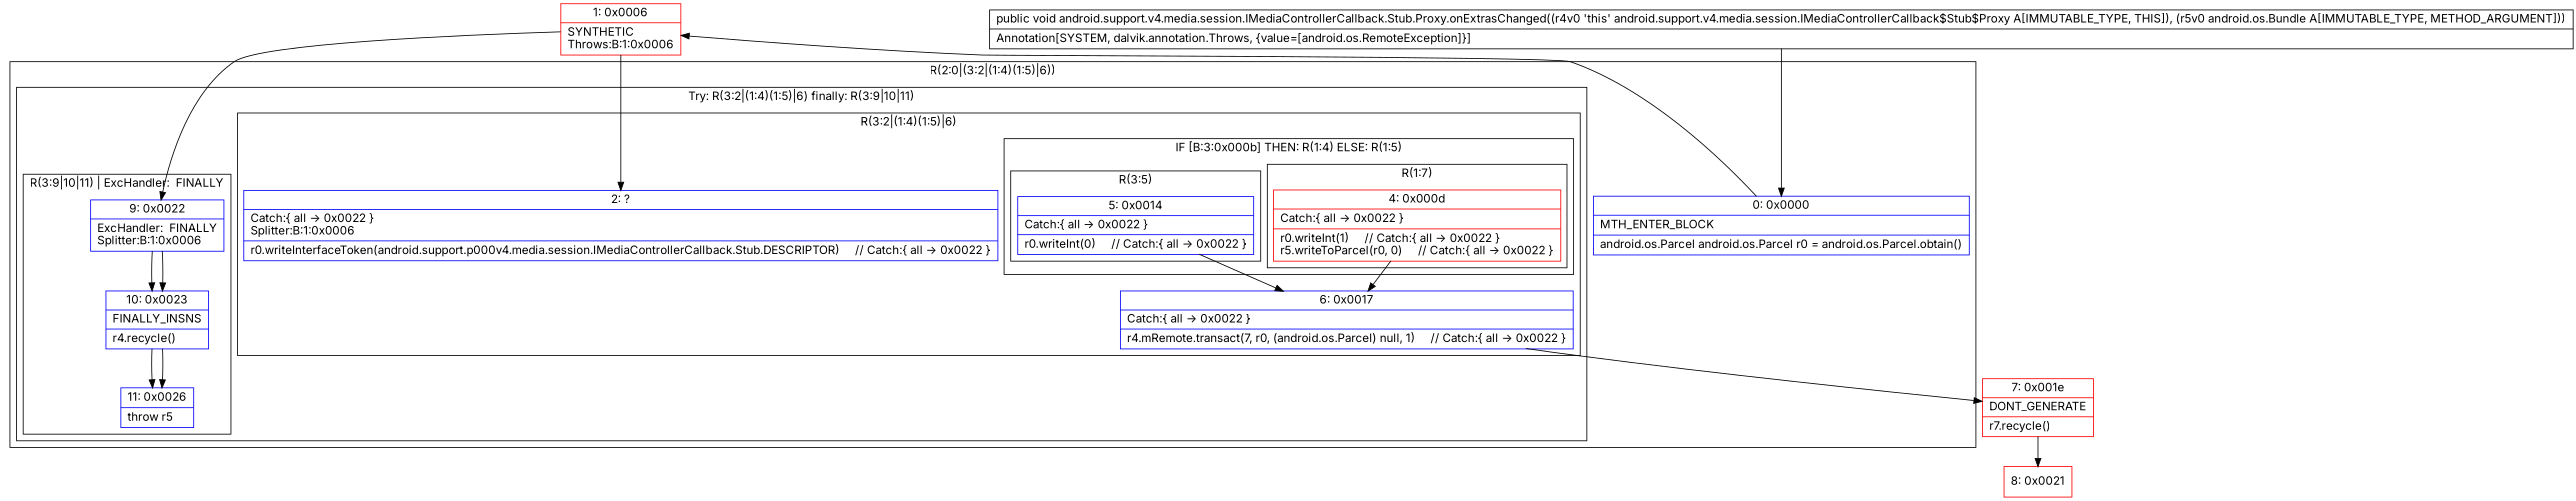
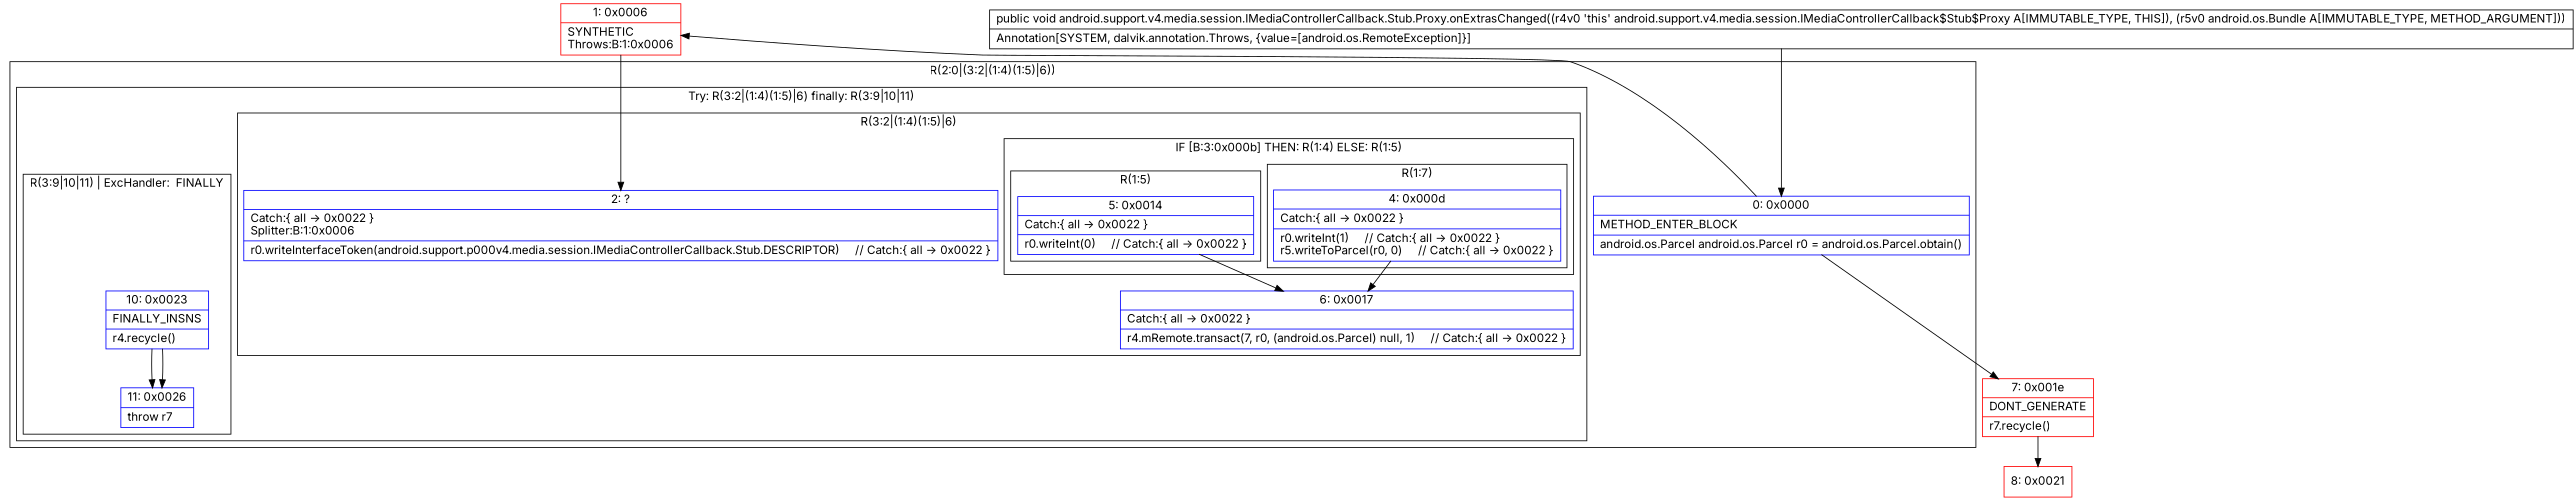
(1136, 180) -> (1136, 180)
(1658, 225) -> (1669, 225)
(157, 226) -> none
(1417, 226) -> (1417, 226)
(1750, 377) -> (1906, 314)
(150, 417) -> (150, 417)
